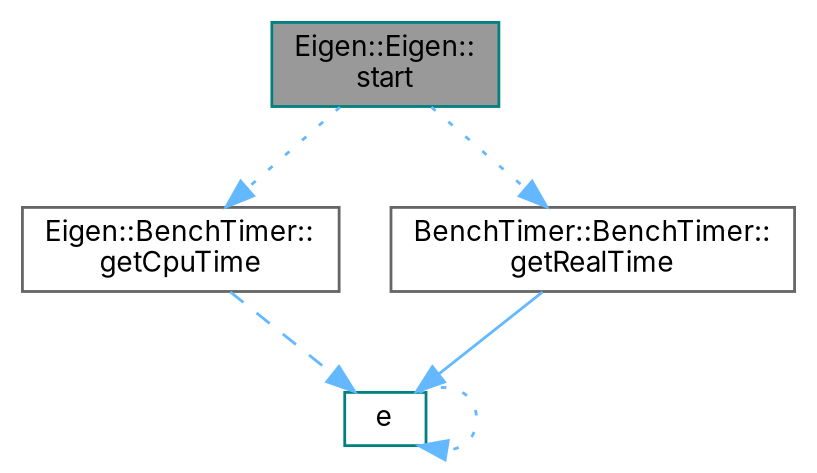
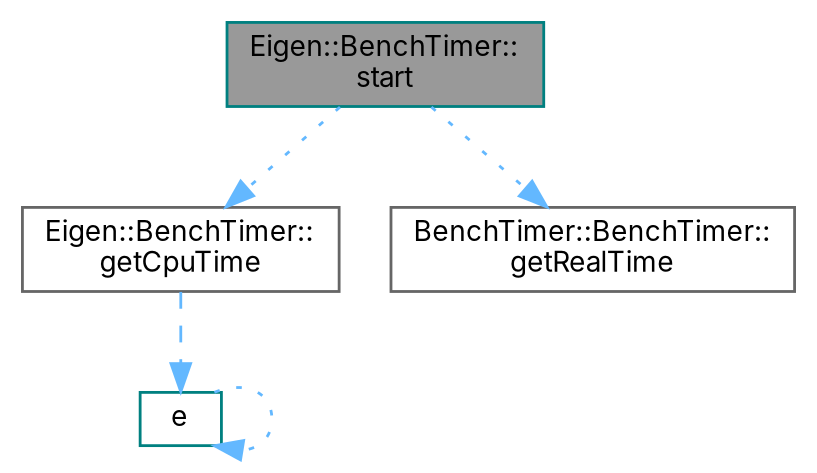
(385, 64) -> (385, 64)
(491, 333) -> none
